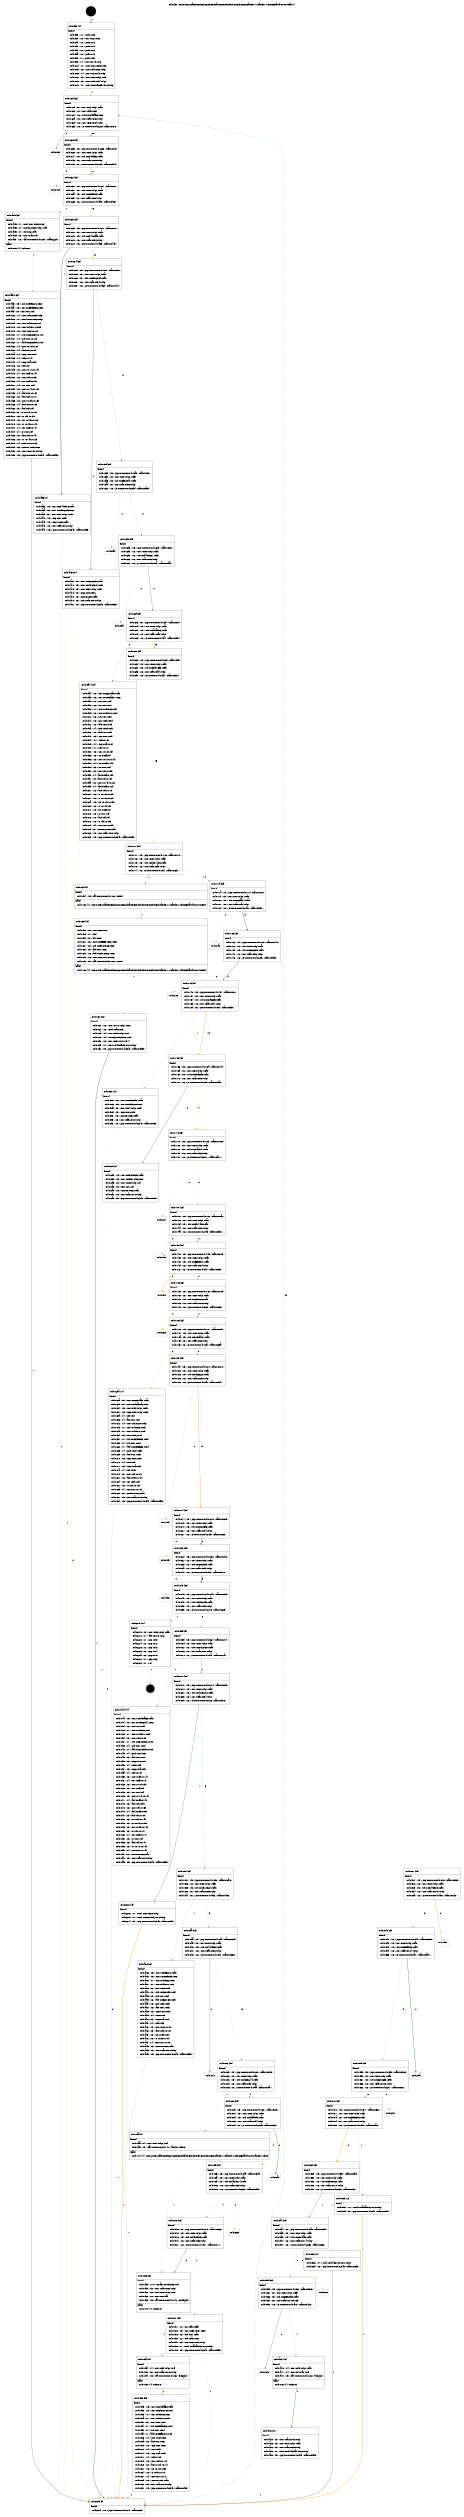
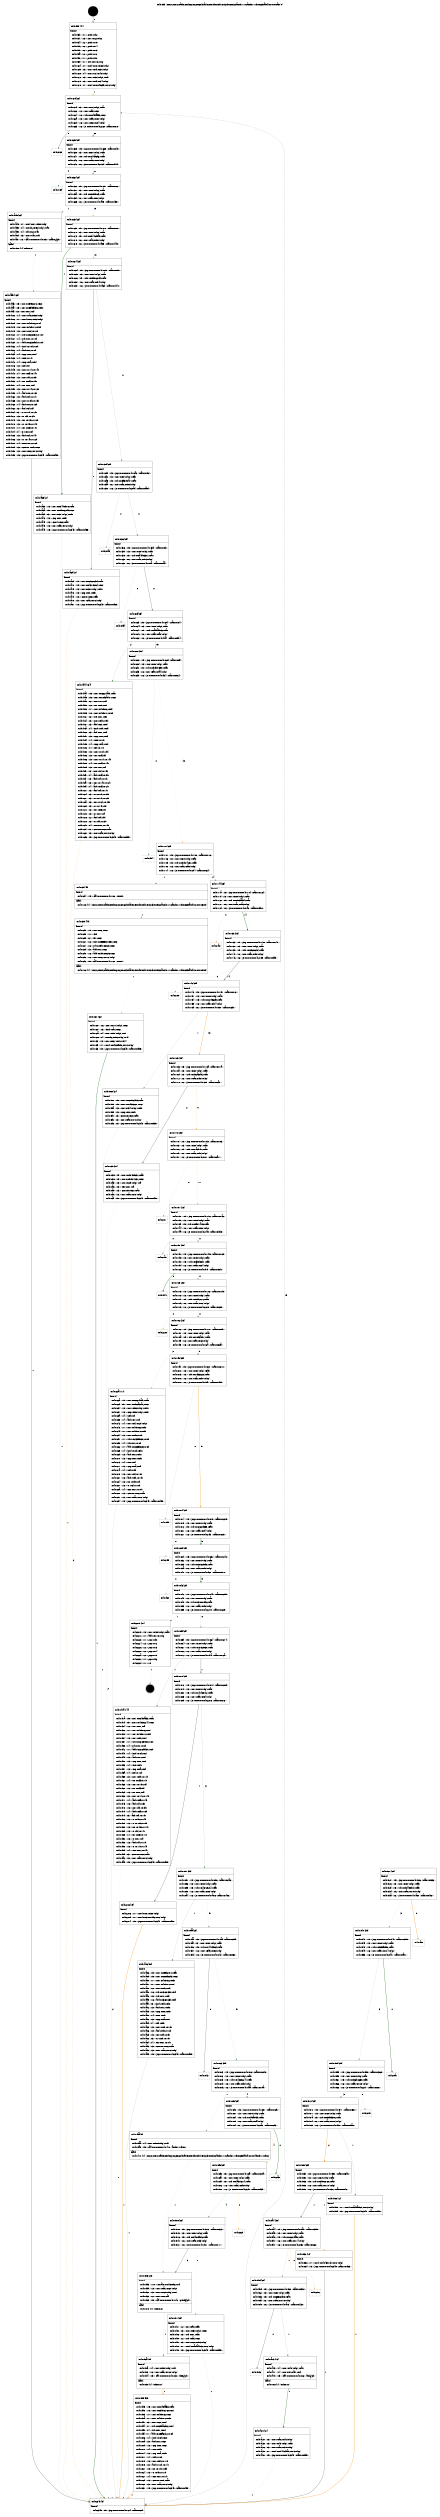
none -> (149, 859)
(167, 1281) -> (168, 1281)
